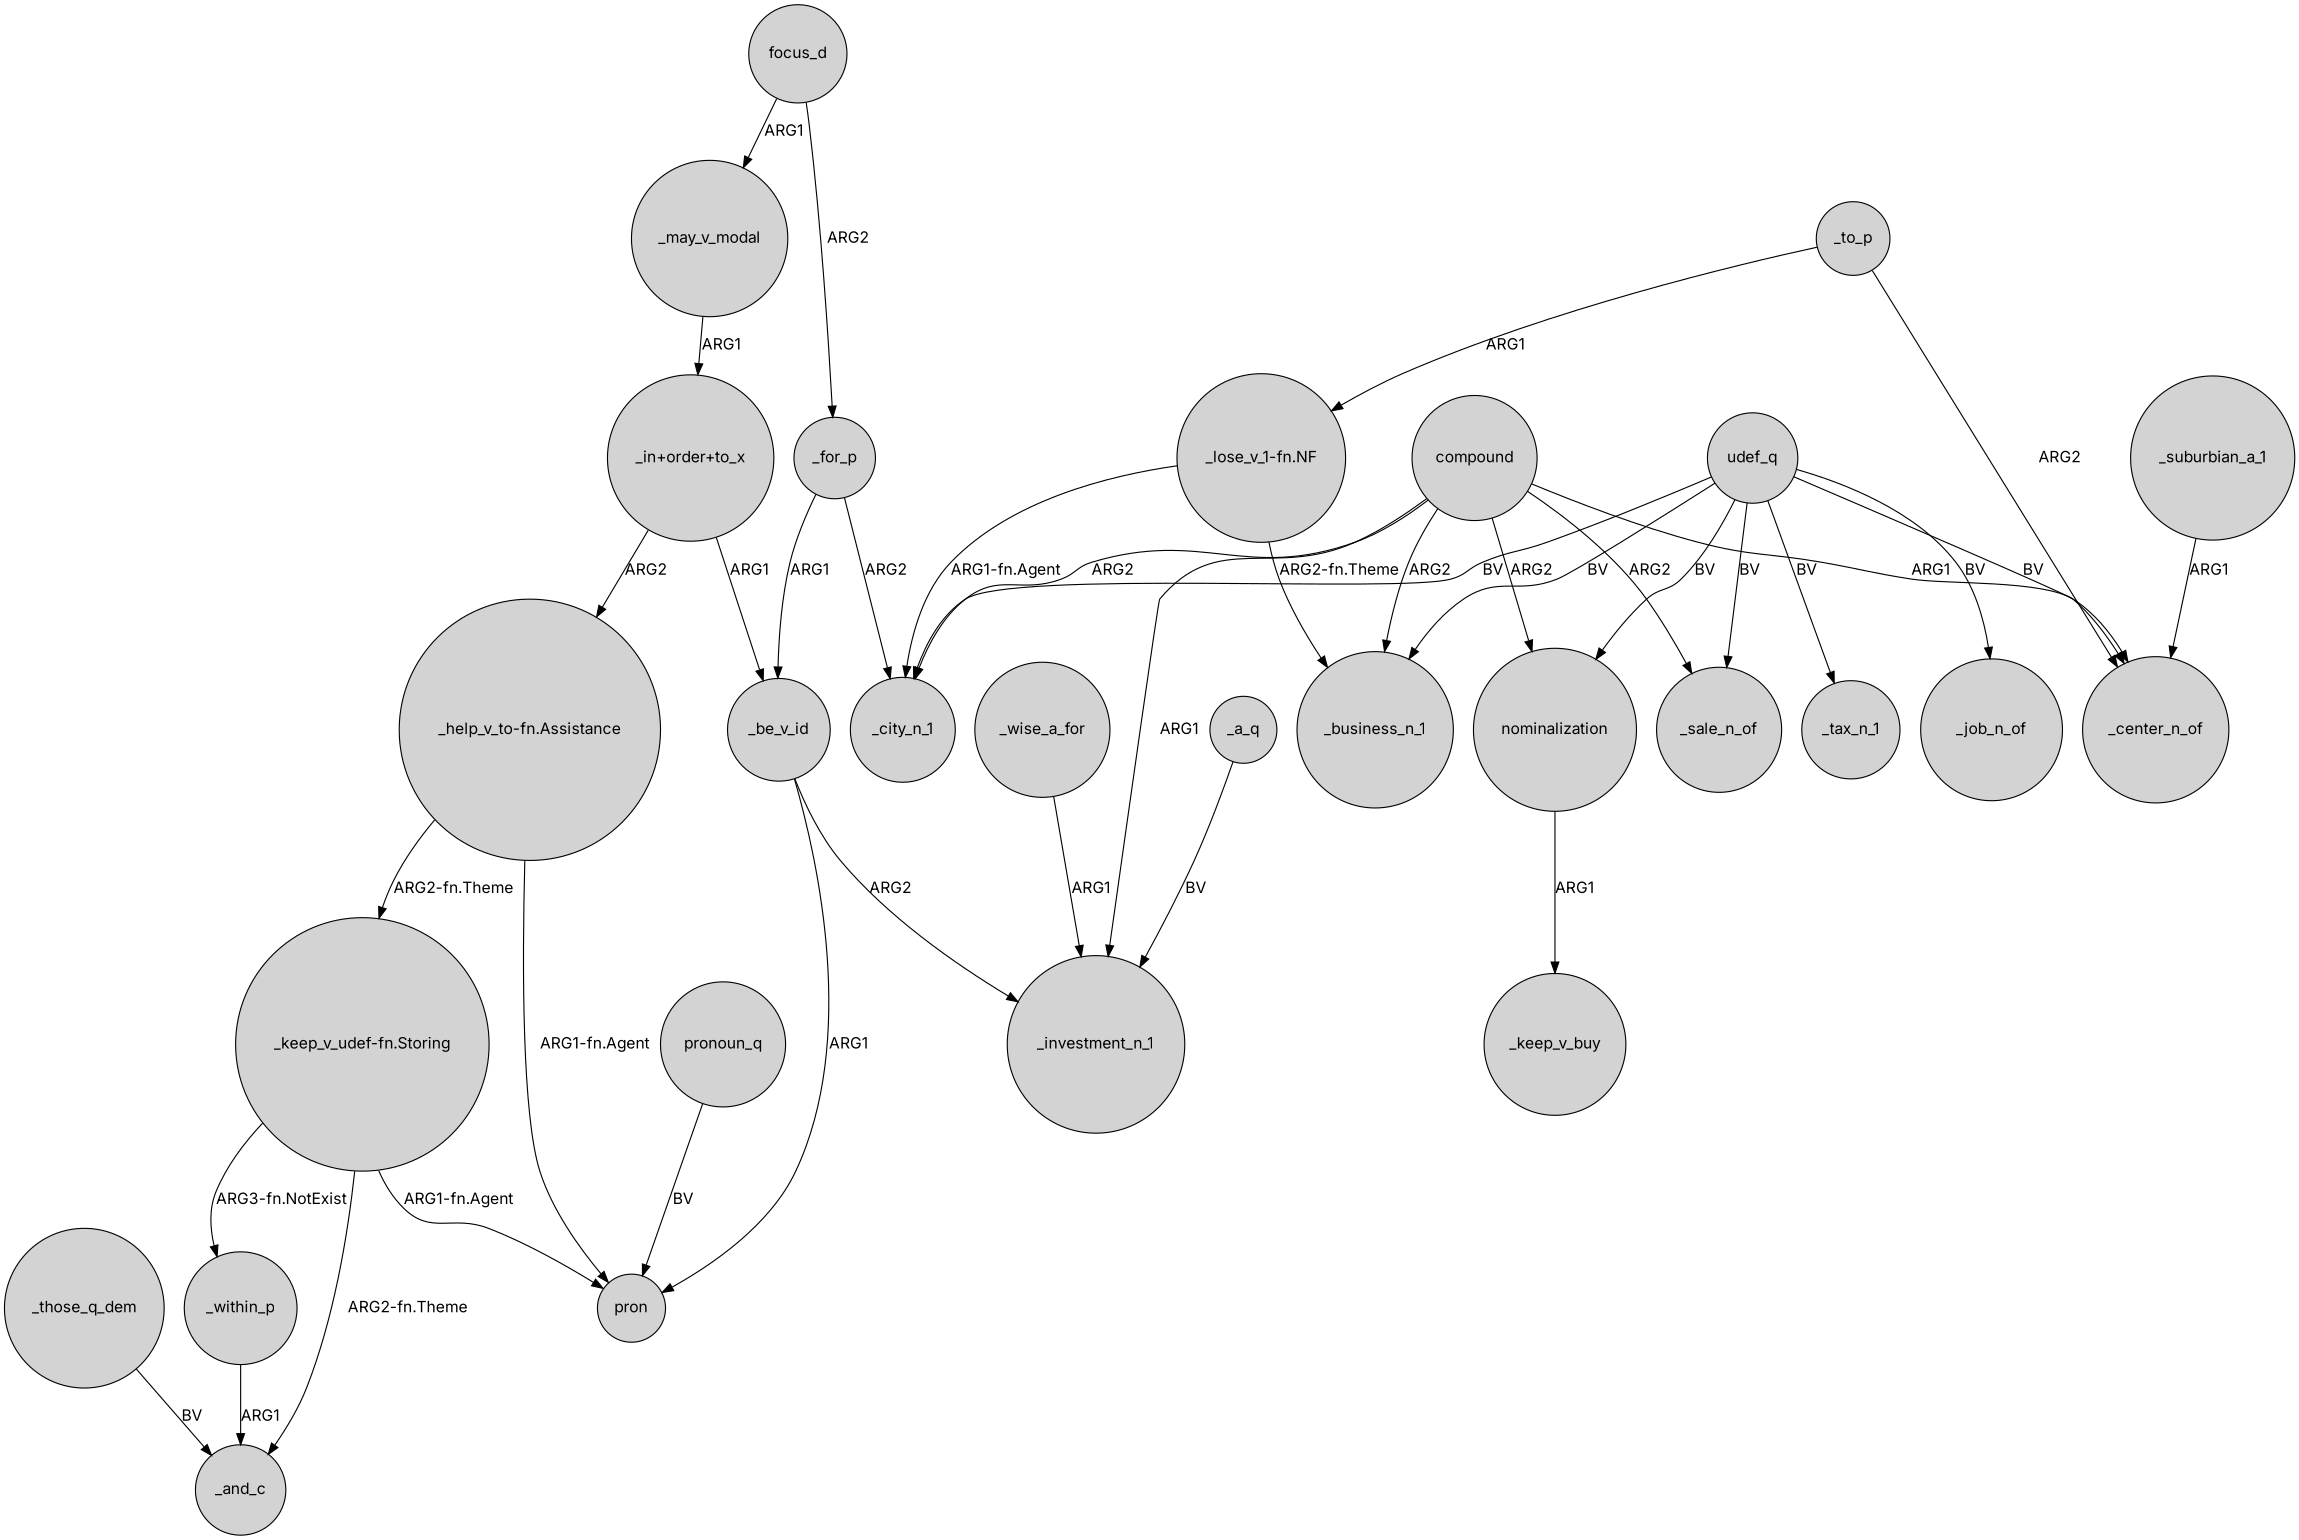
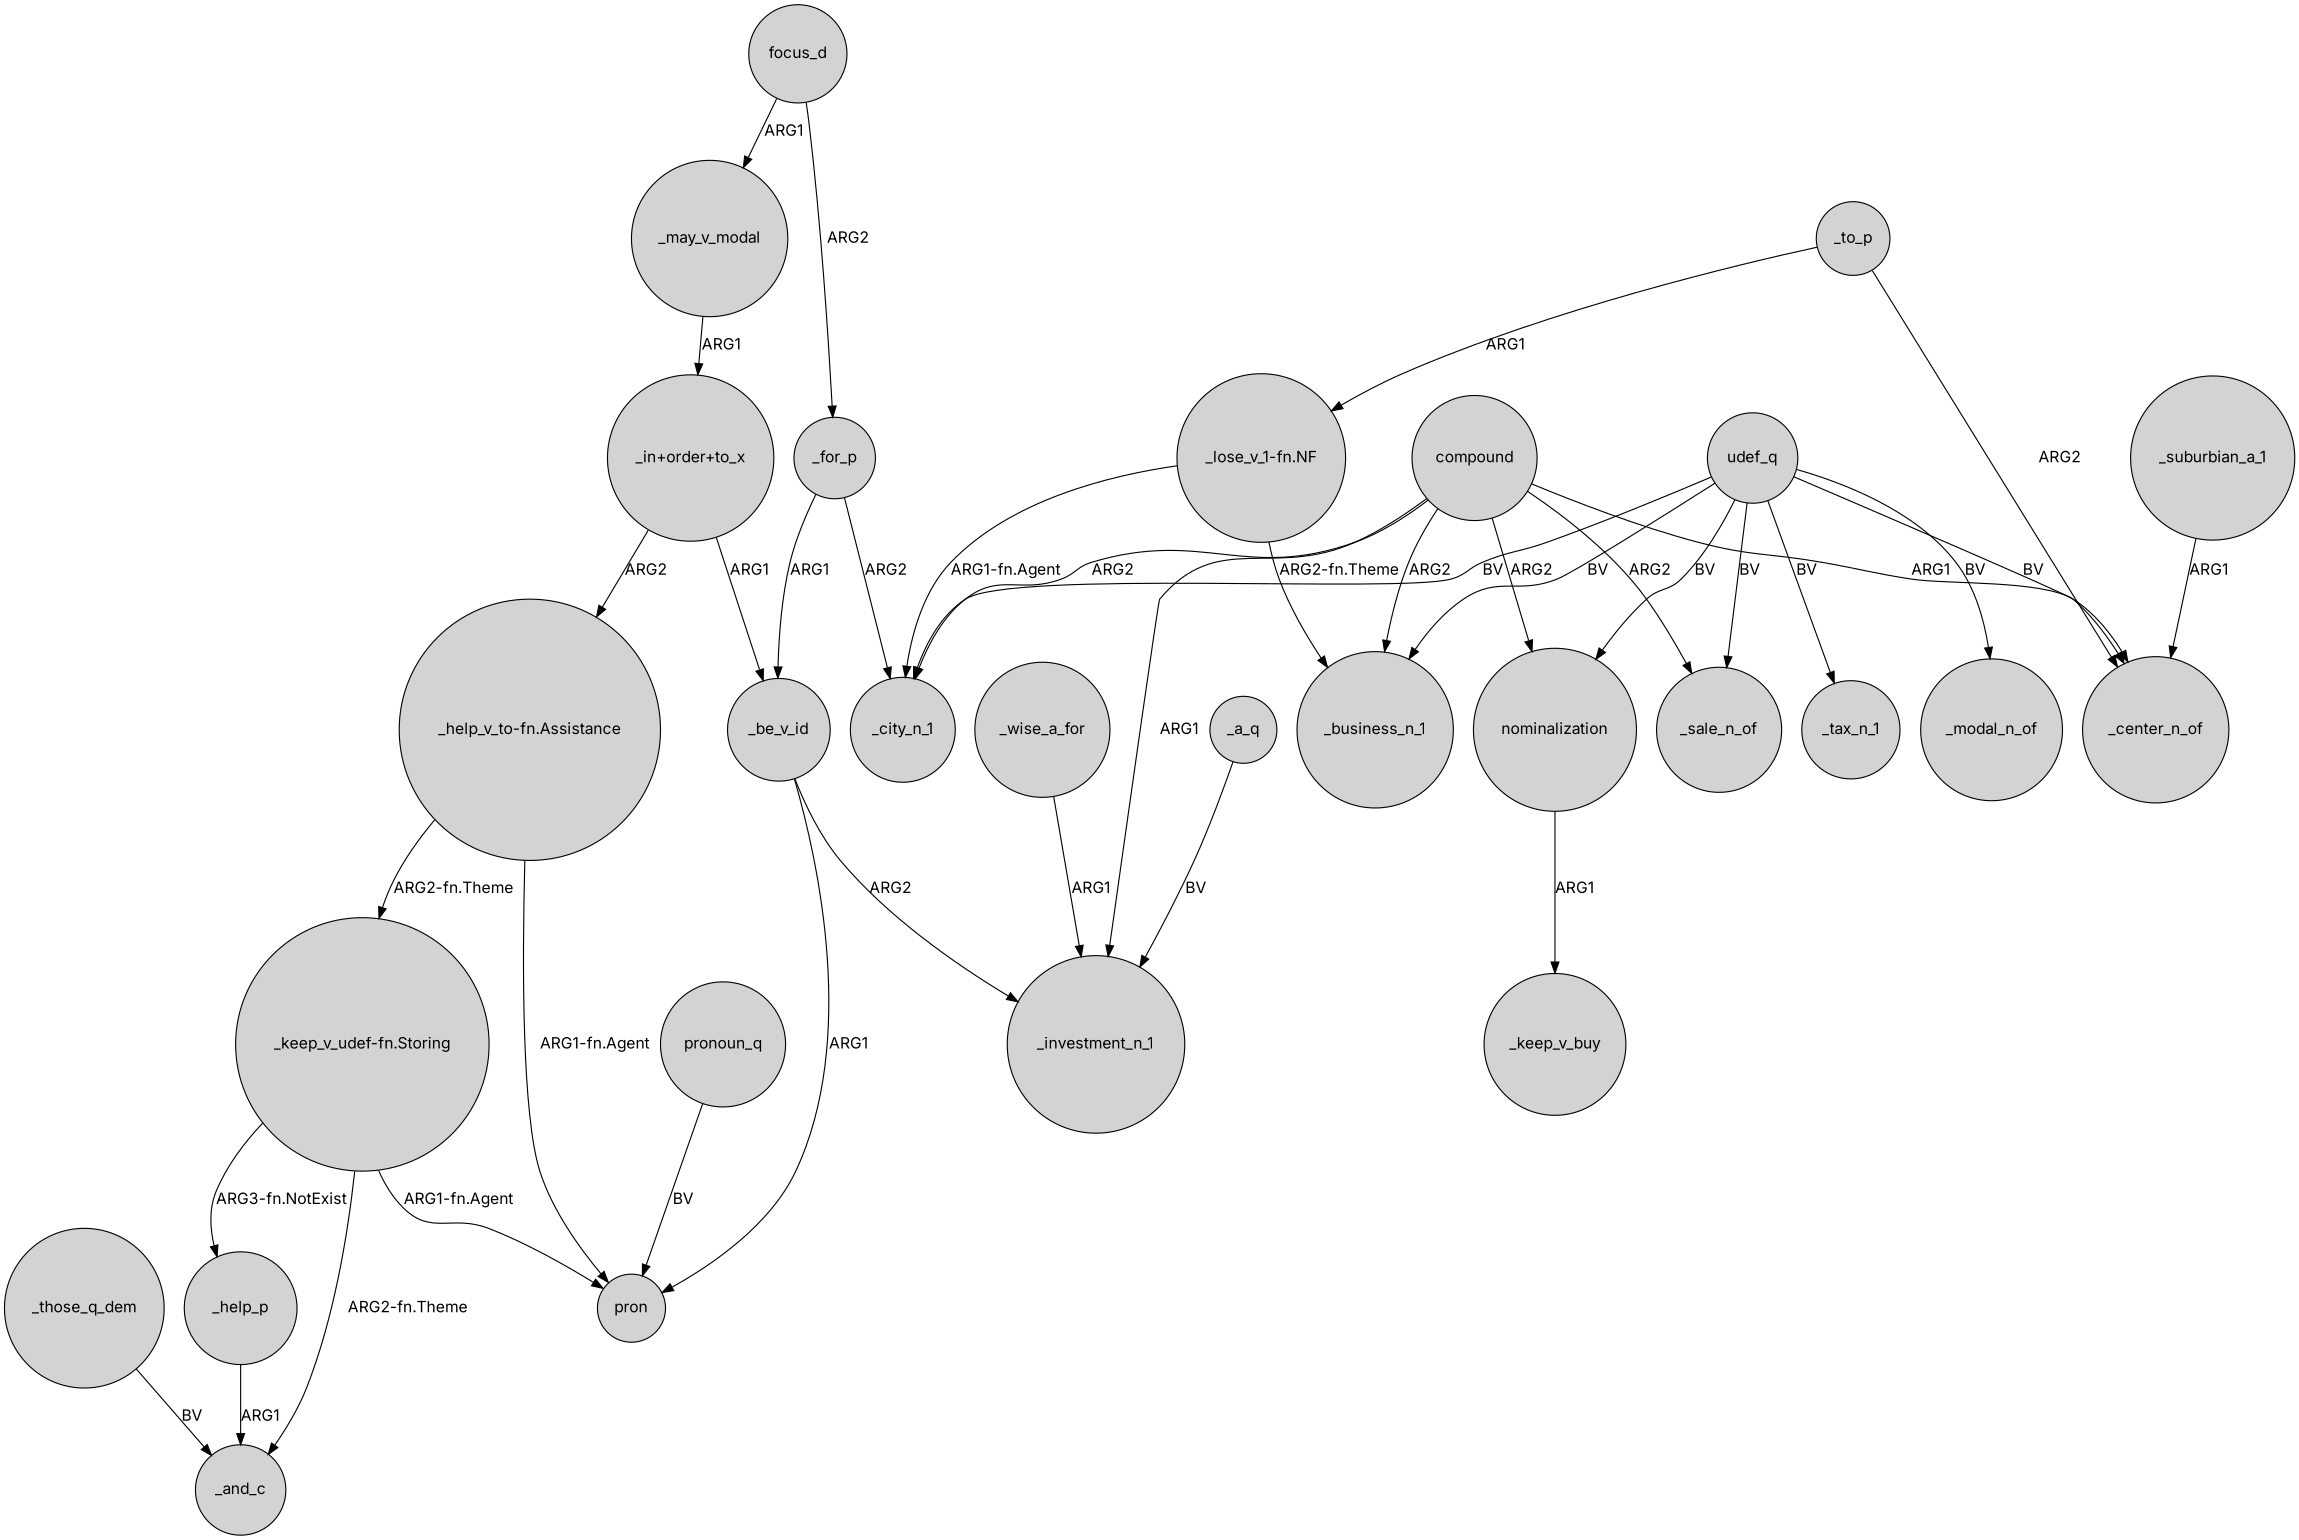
(1992, 730) -> (1992, 730)
(241, 1308) -> (241, 1308)
